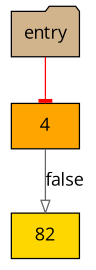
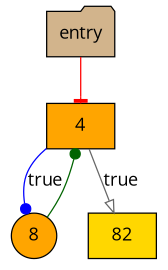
(65, 181) -> (121, 181)
none -> (34, 236)
